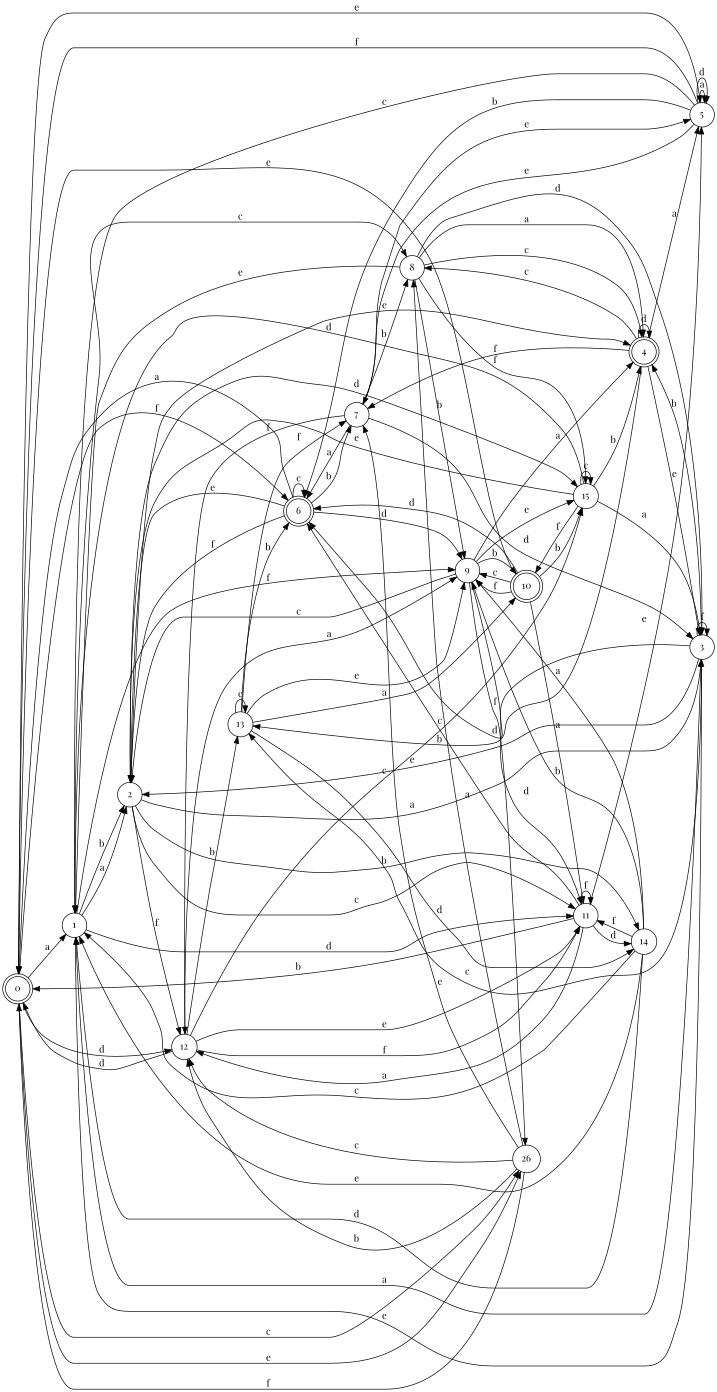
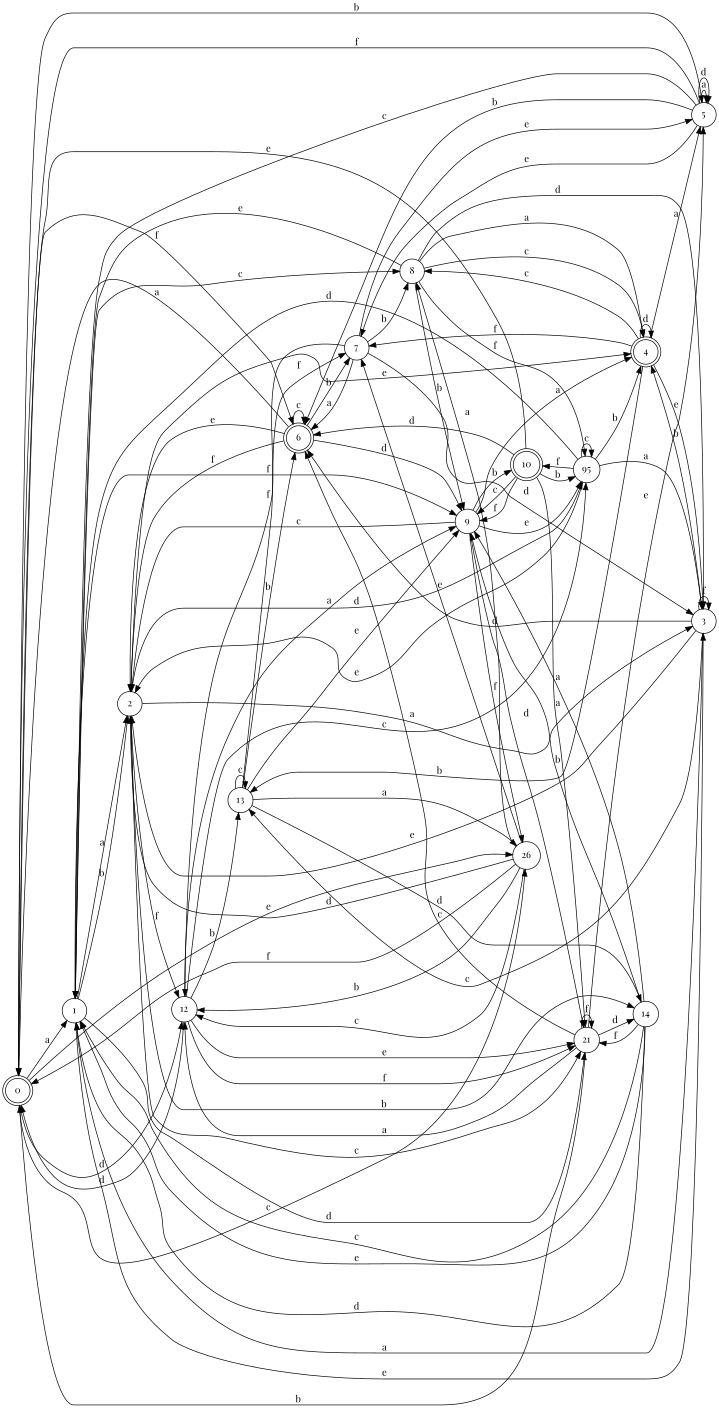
(357, 8) -> (357, 8)
(586, 496) -> (587, 469)
(399, 696) -> (387, 798)
none -> (250, 916)
(586, 916) -> (587, 1040)
